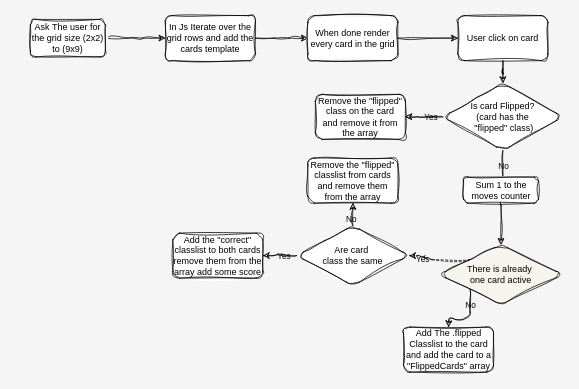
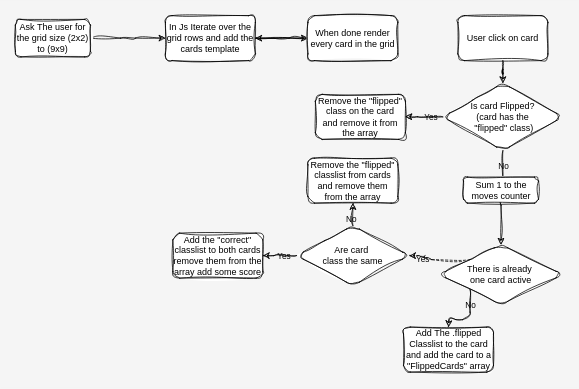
(68, 38) -> (53, 38)
(426, 38) -> (304, 38)
(501, 274) -> (501, 274)
